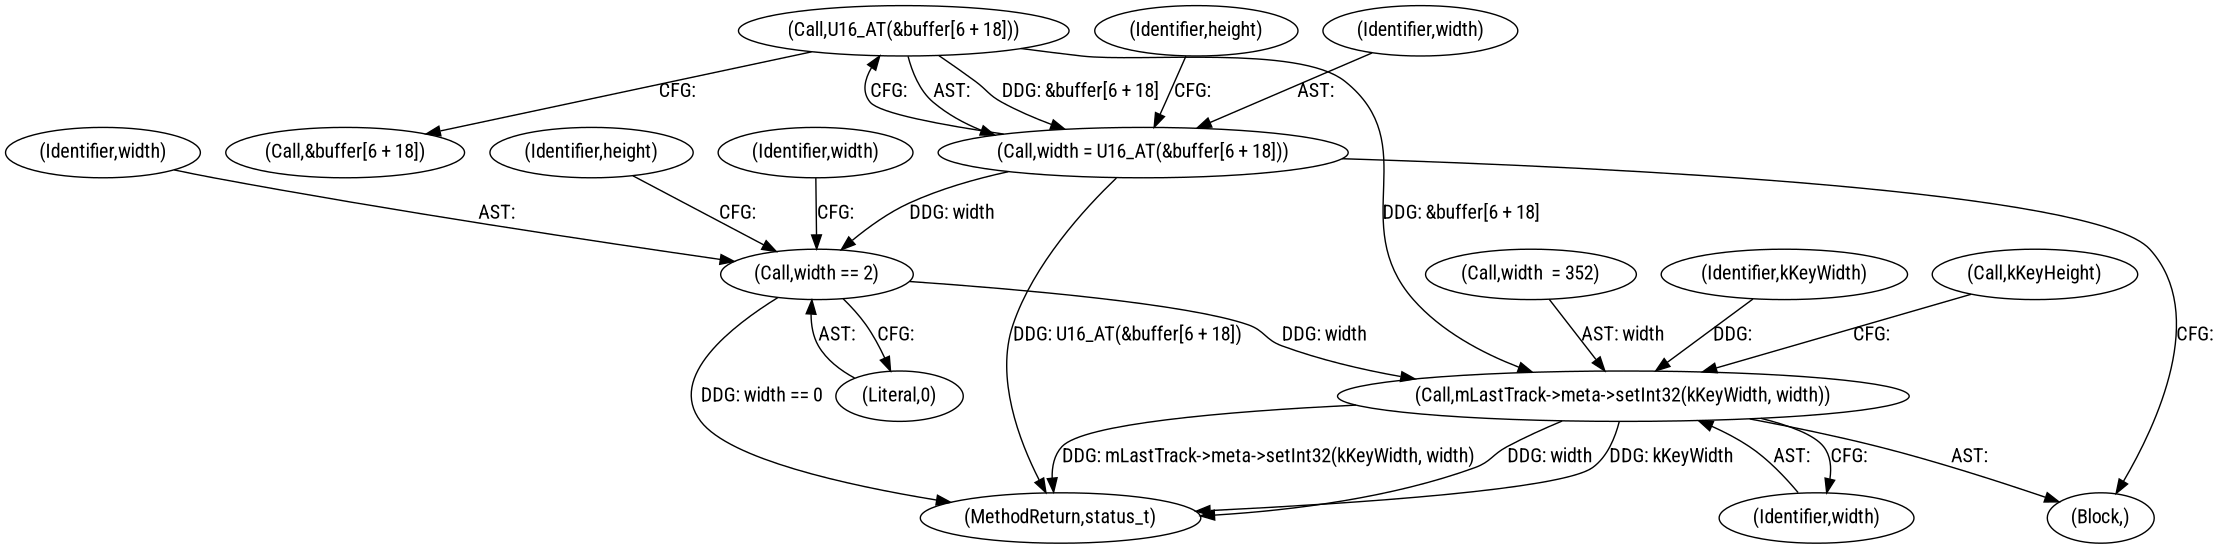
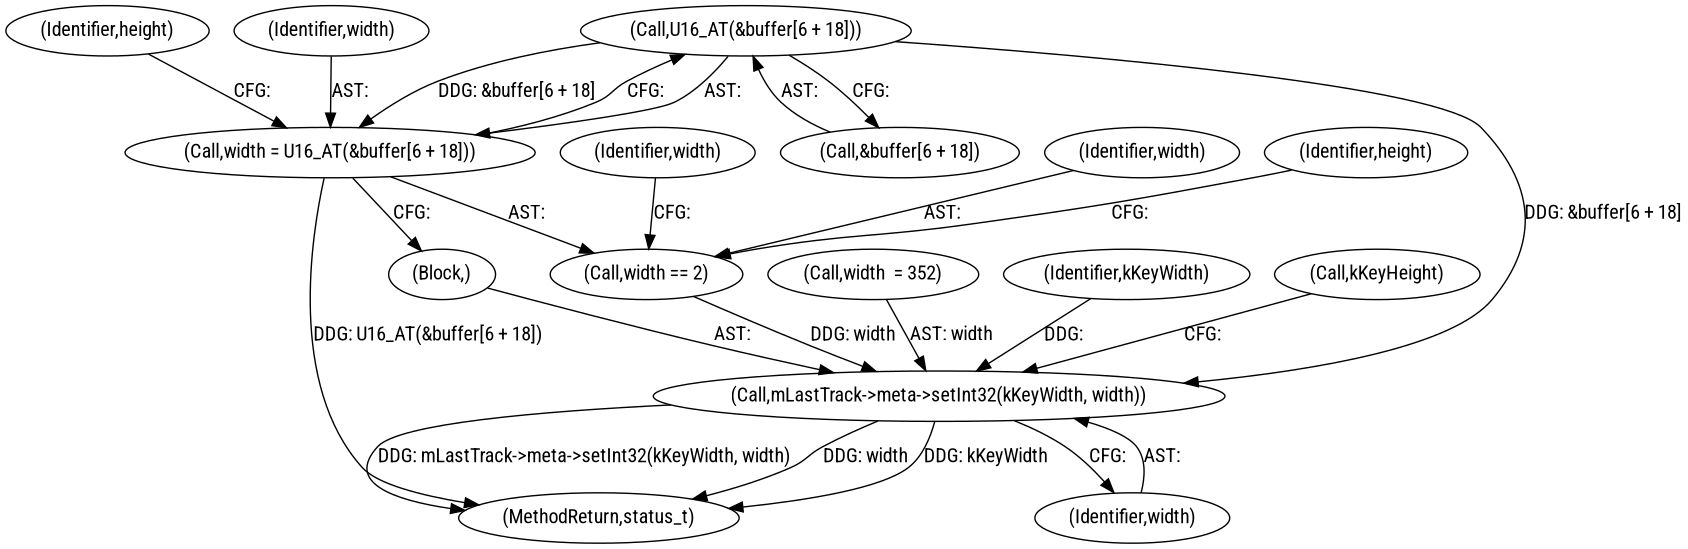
none -> (788, 108)
(952, 214) -> (529, 214)
(900, 396) -> none
(736, 447) -> none
(1899, 452) -> (653, 331)
